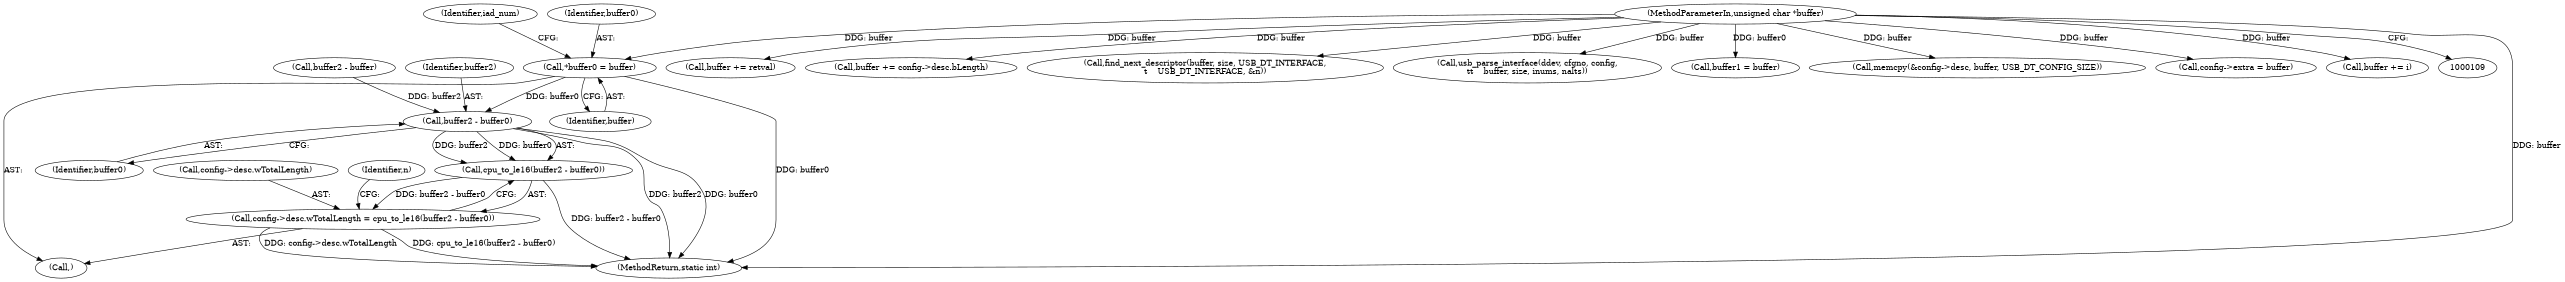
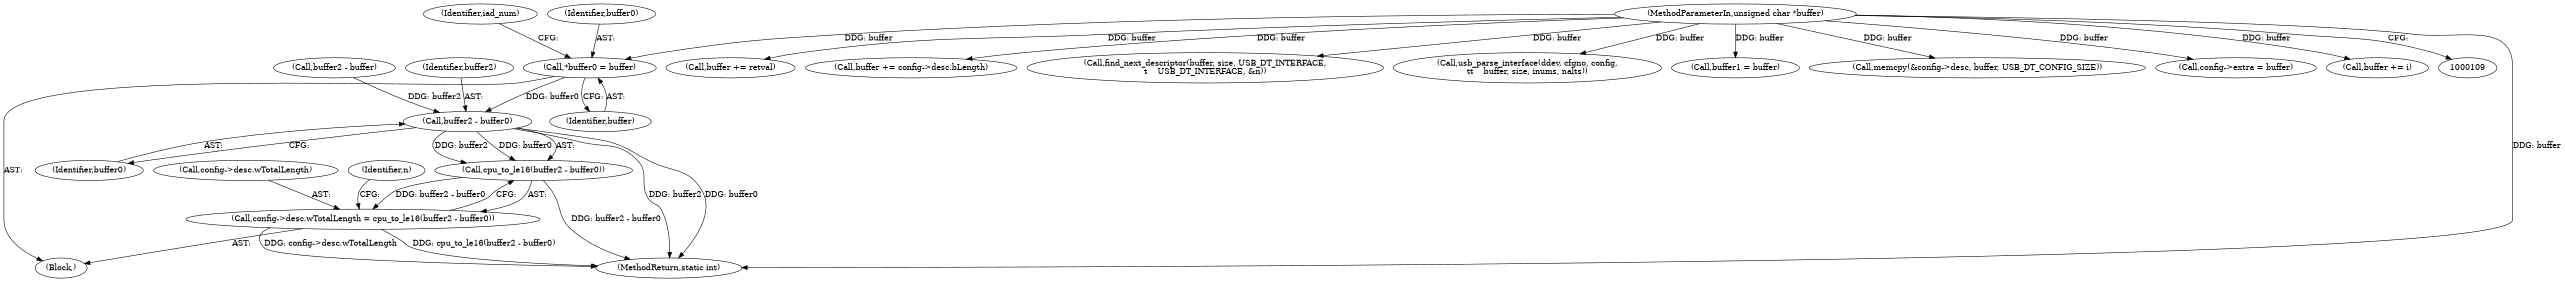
(1760, 38) -> (1760, 38)
(776, 123) -> none
(61, 268) -> (61, 268)
